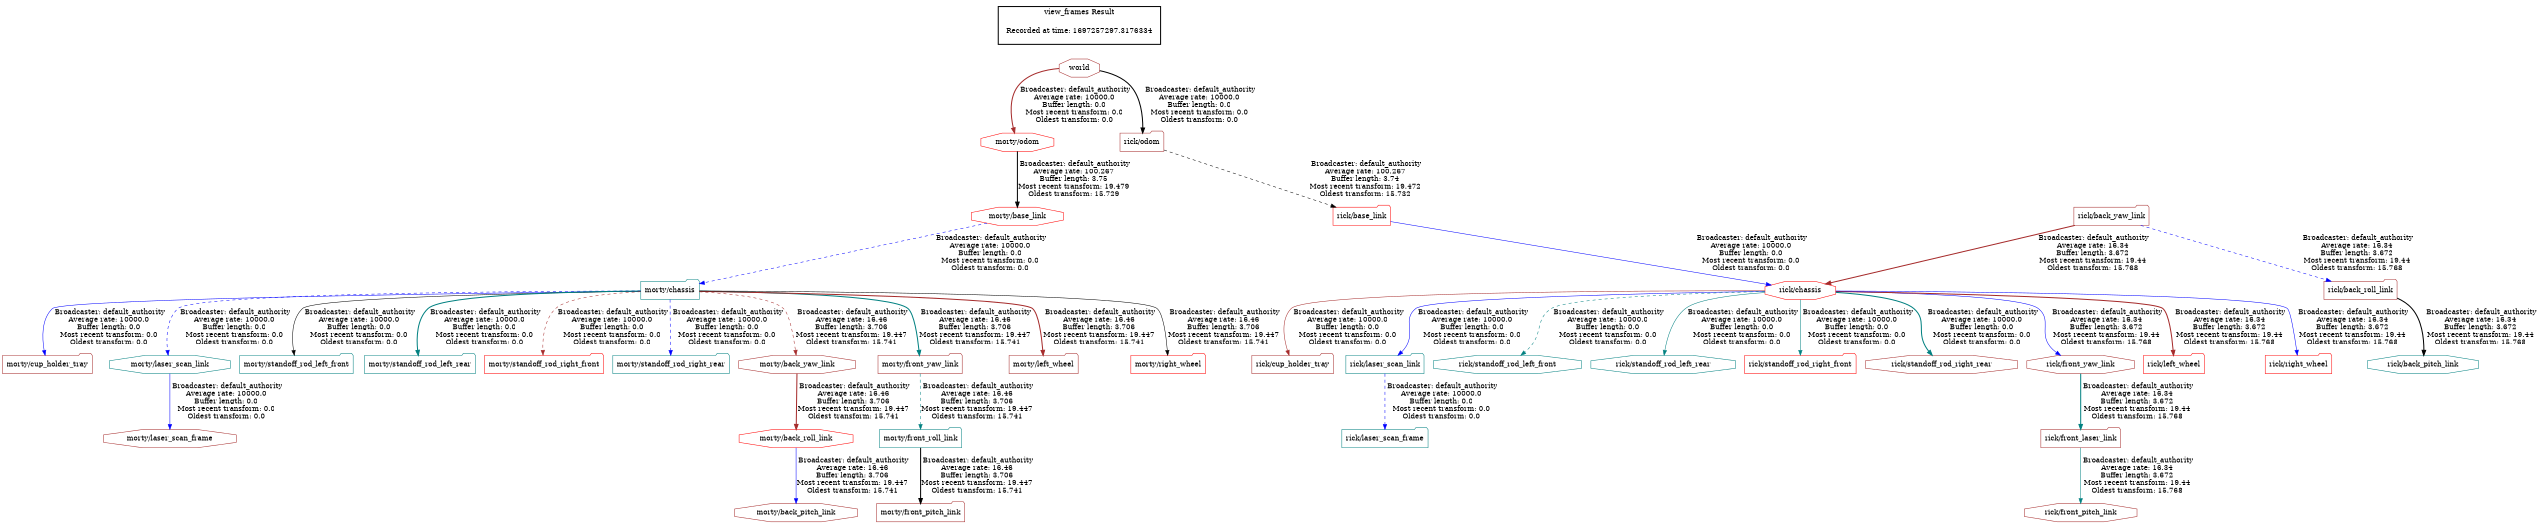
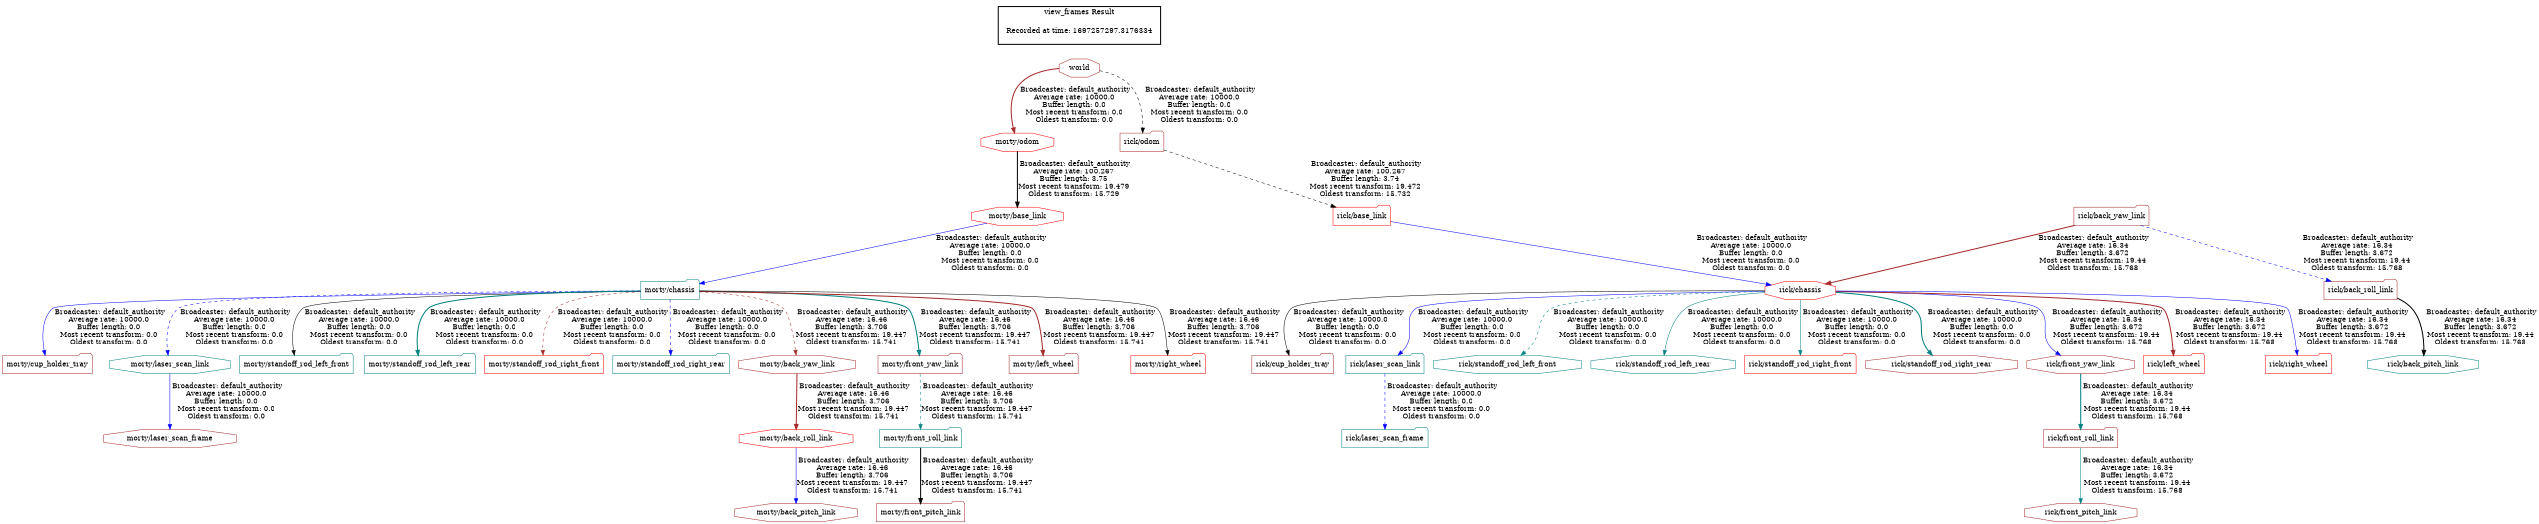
(1133, 90) -> (1133, 90)
(846, 253) -> (846, 253)
(1505, 293) -> (1505, 293)
(2081, 439) -> (2081, 439)
